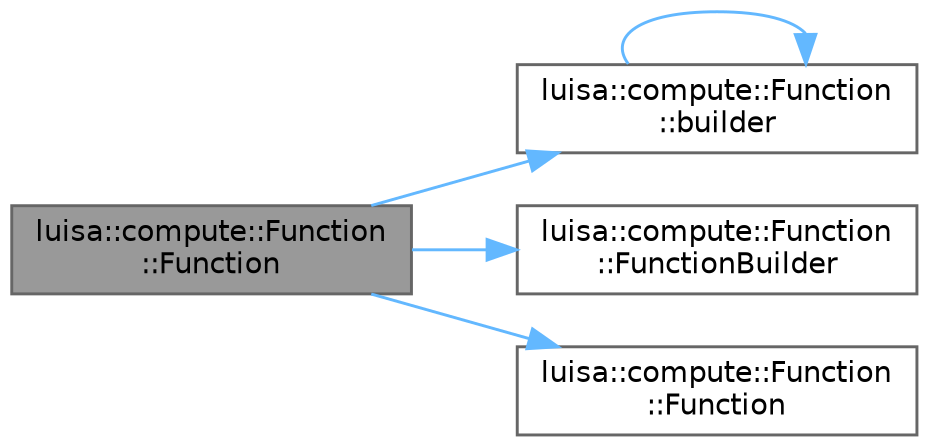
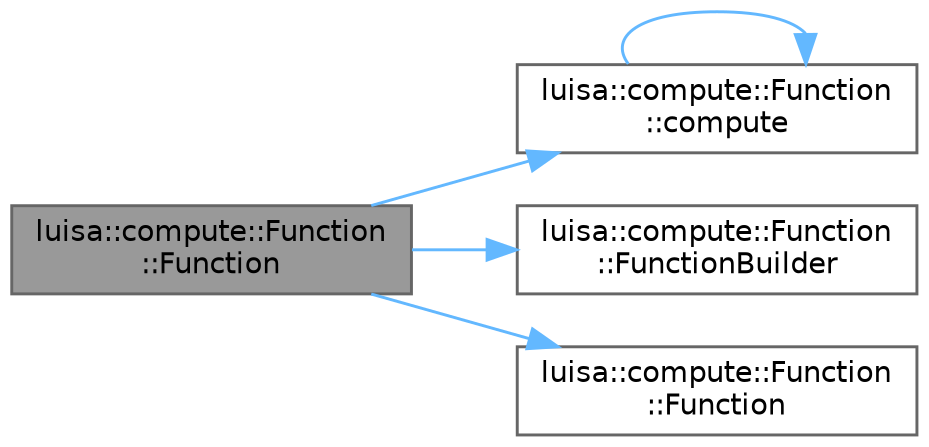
(717, 109) -> (717, 109)
